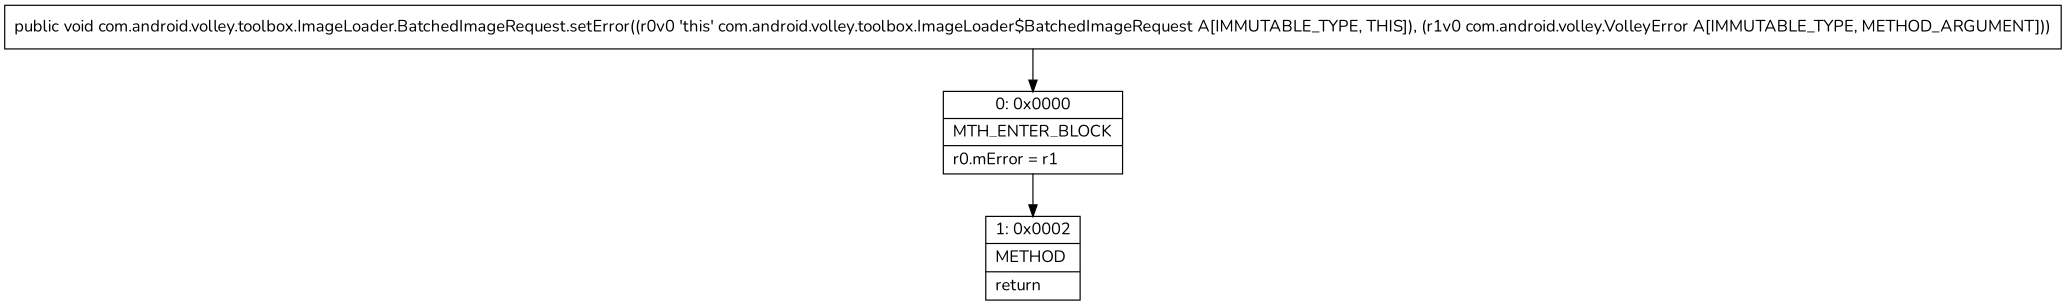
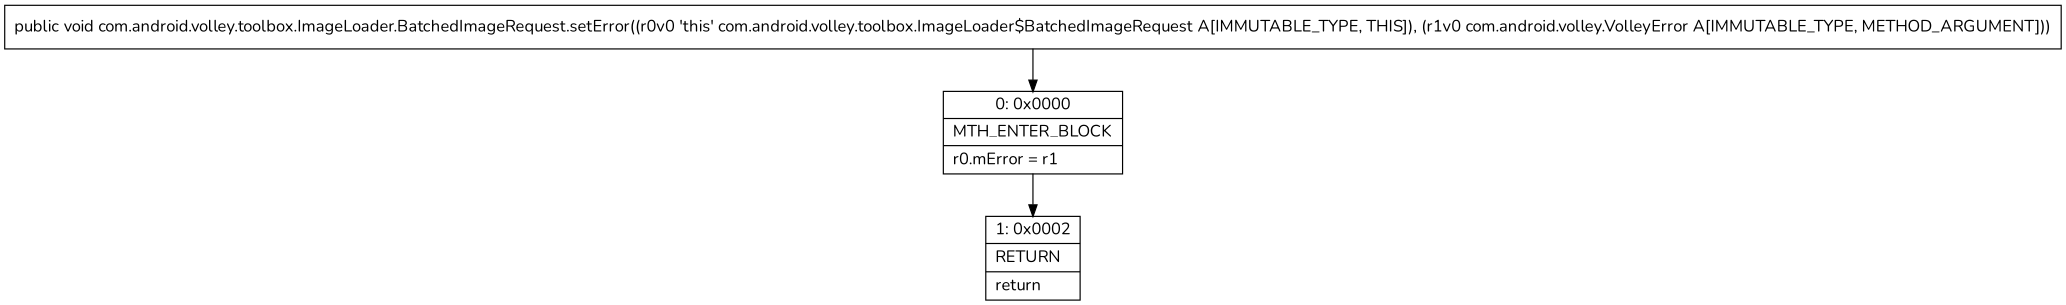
(1031, 257) -> (1028, 257)
